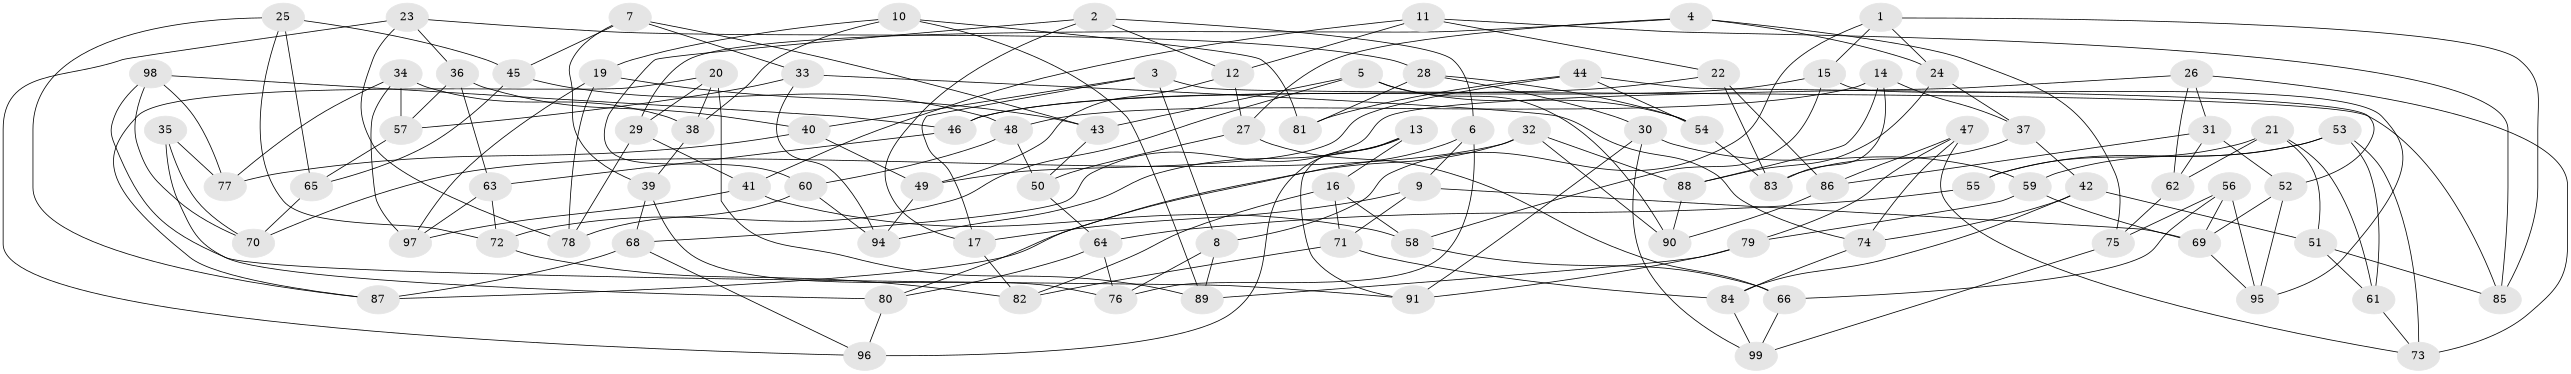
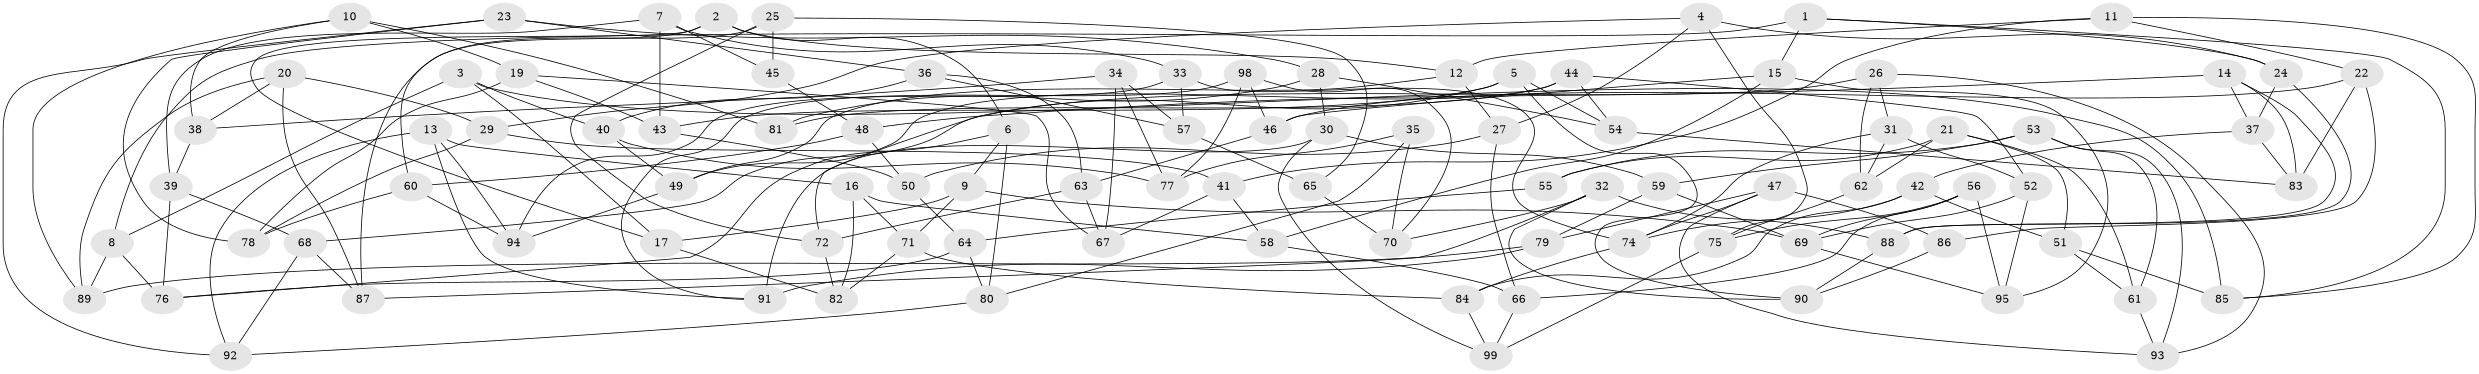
(424, 147) -> none
(2019, 159) -> (1763, 165)
(410, 243) -> (1103, 243)
(865, 356) -> (231, 356)
(2419, 356) -> (2158, 356)
